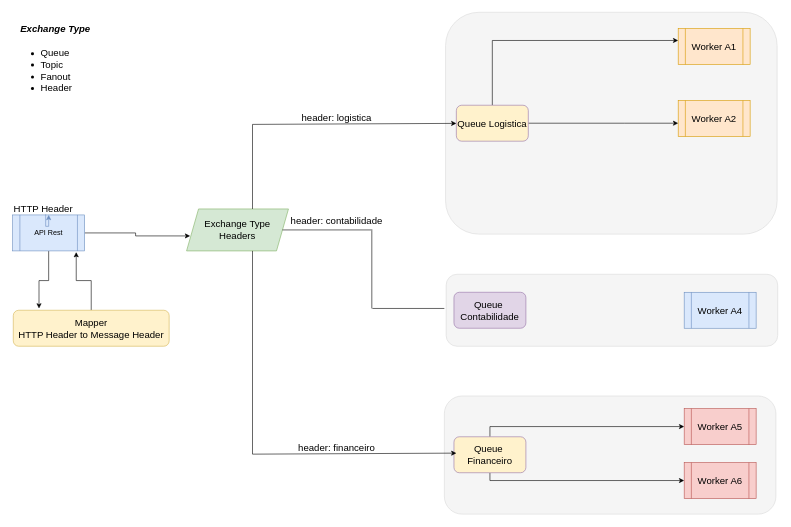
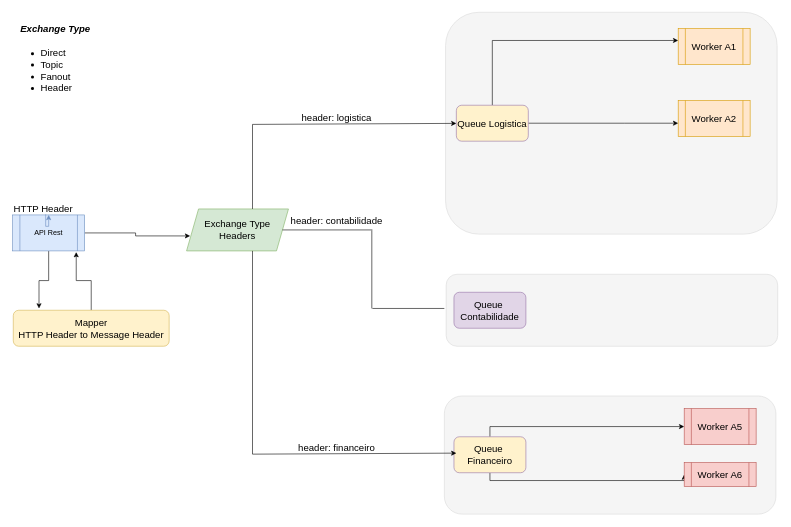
(33, 71) -> (33, 71)
(720, 311) -> none
(720, 481) -> (720, 475)
